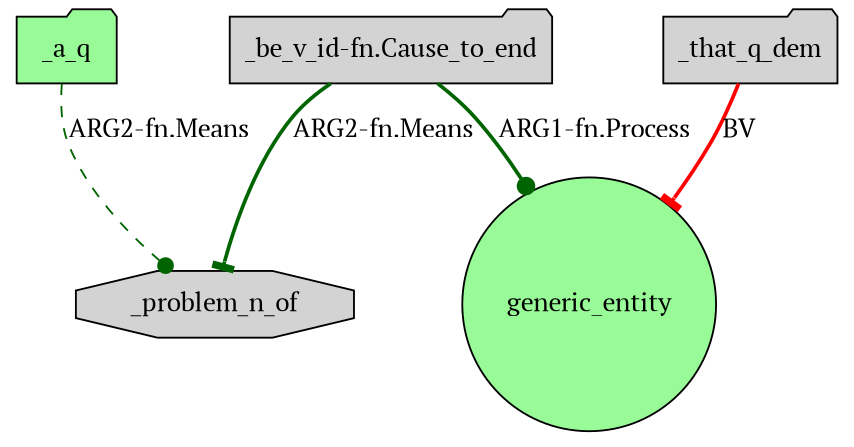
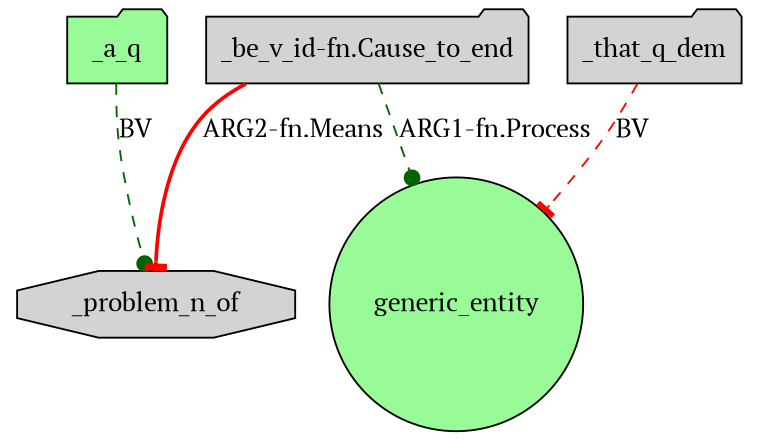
(484, 128) -> (394, 127)
(159, 131) -> (137, 131)
(711, 143) -> (597, 147)
(263, 163) -> (177, 159)
